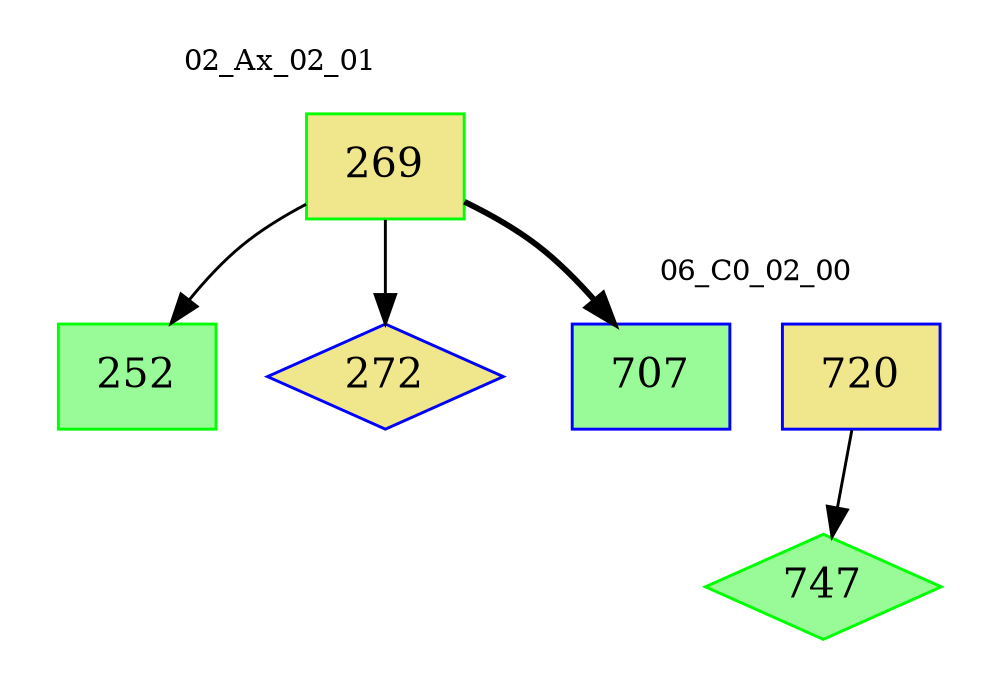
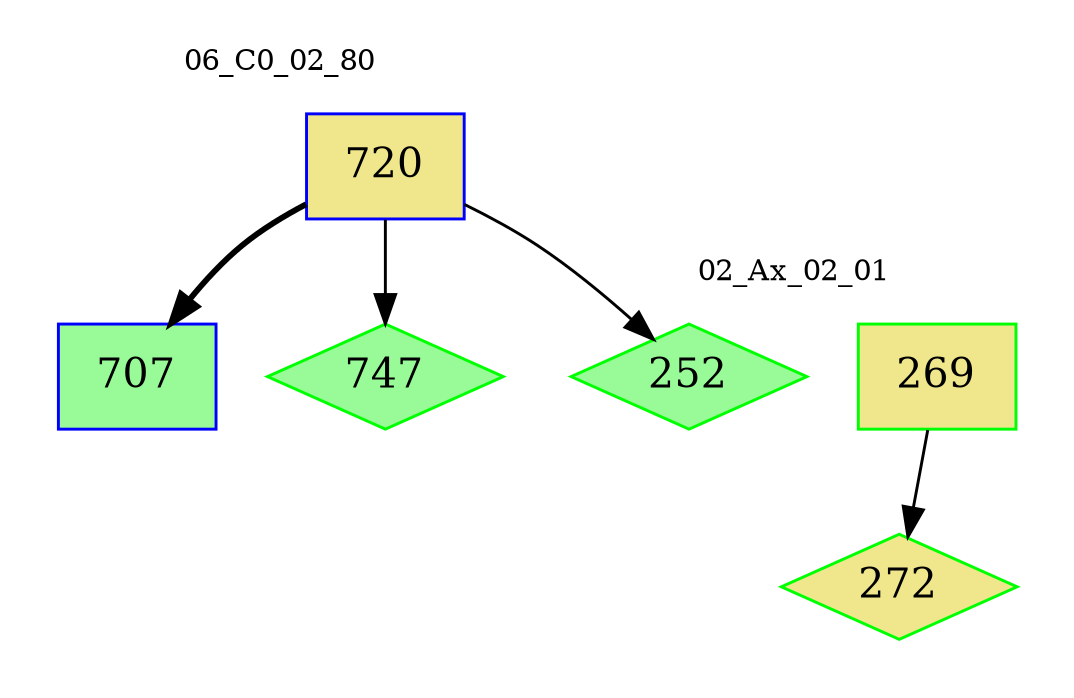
(508, 225) -> (242, 245)
(242, 245) -> (569, 268)
(756, 273) -> (280, 63)
(137, 377) -> (689, 377)
(385, 377) -> (899, 587)
